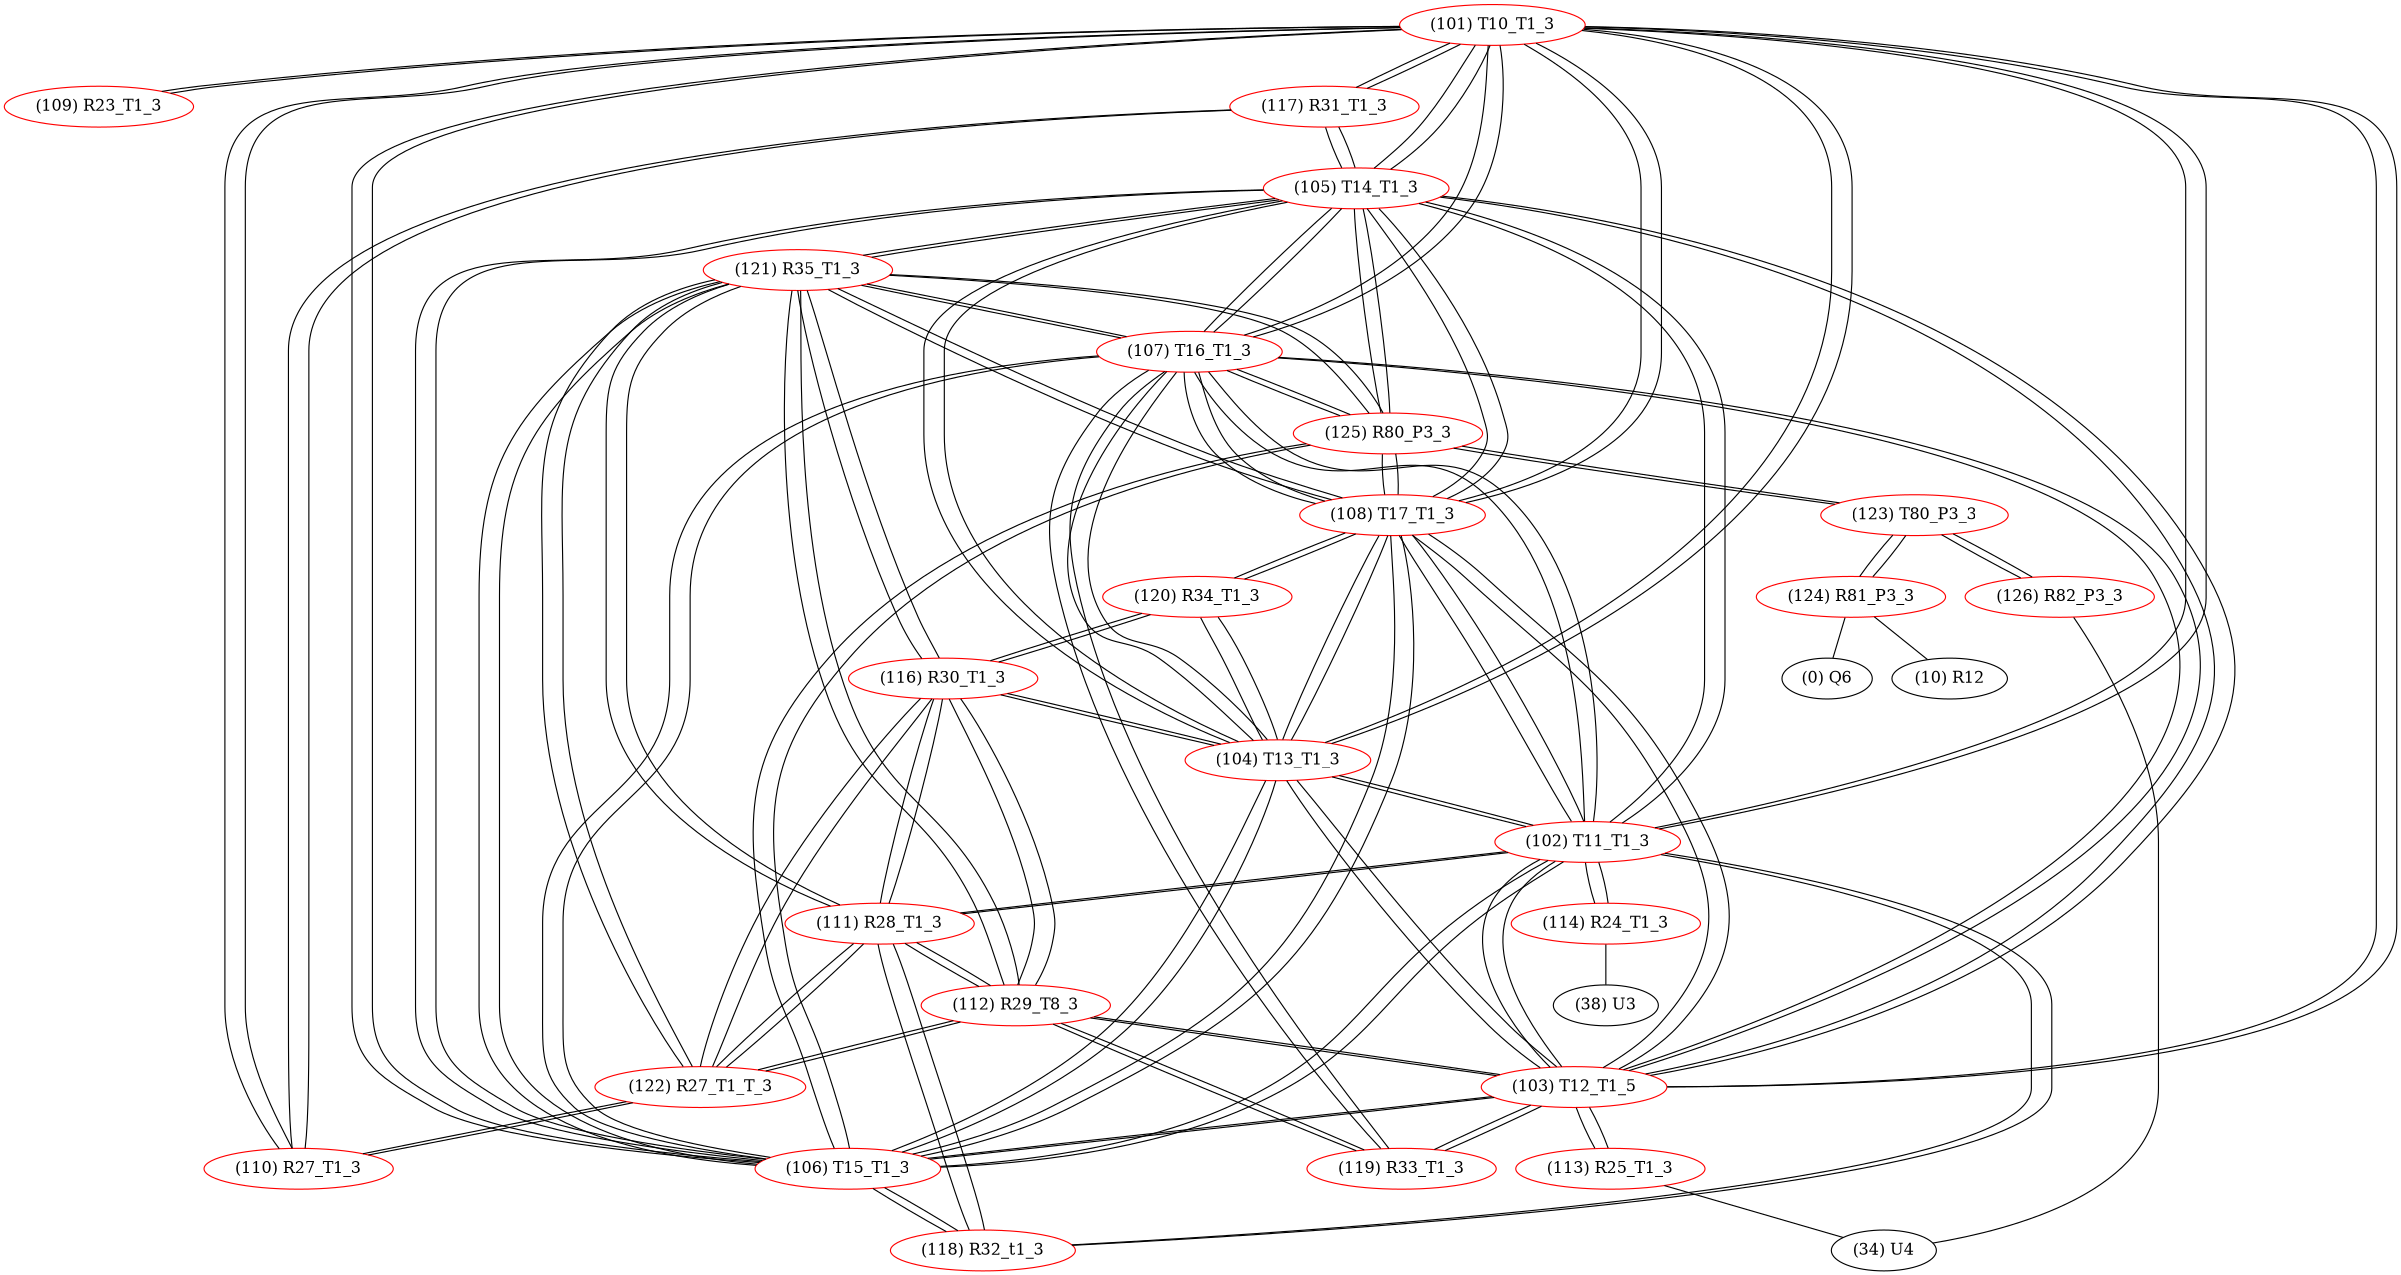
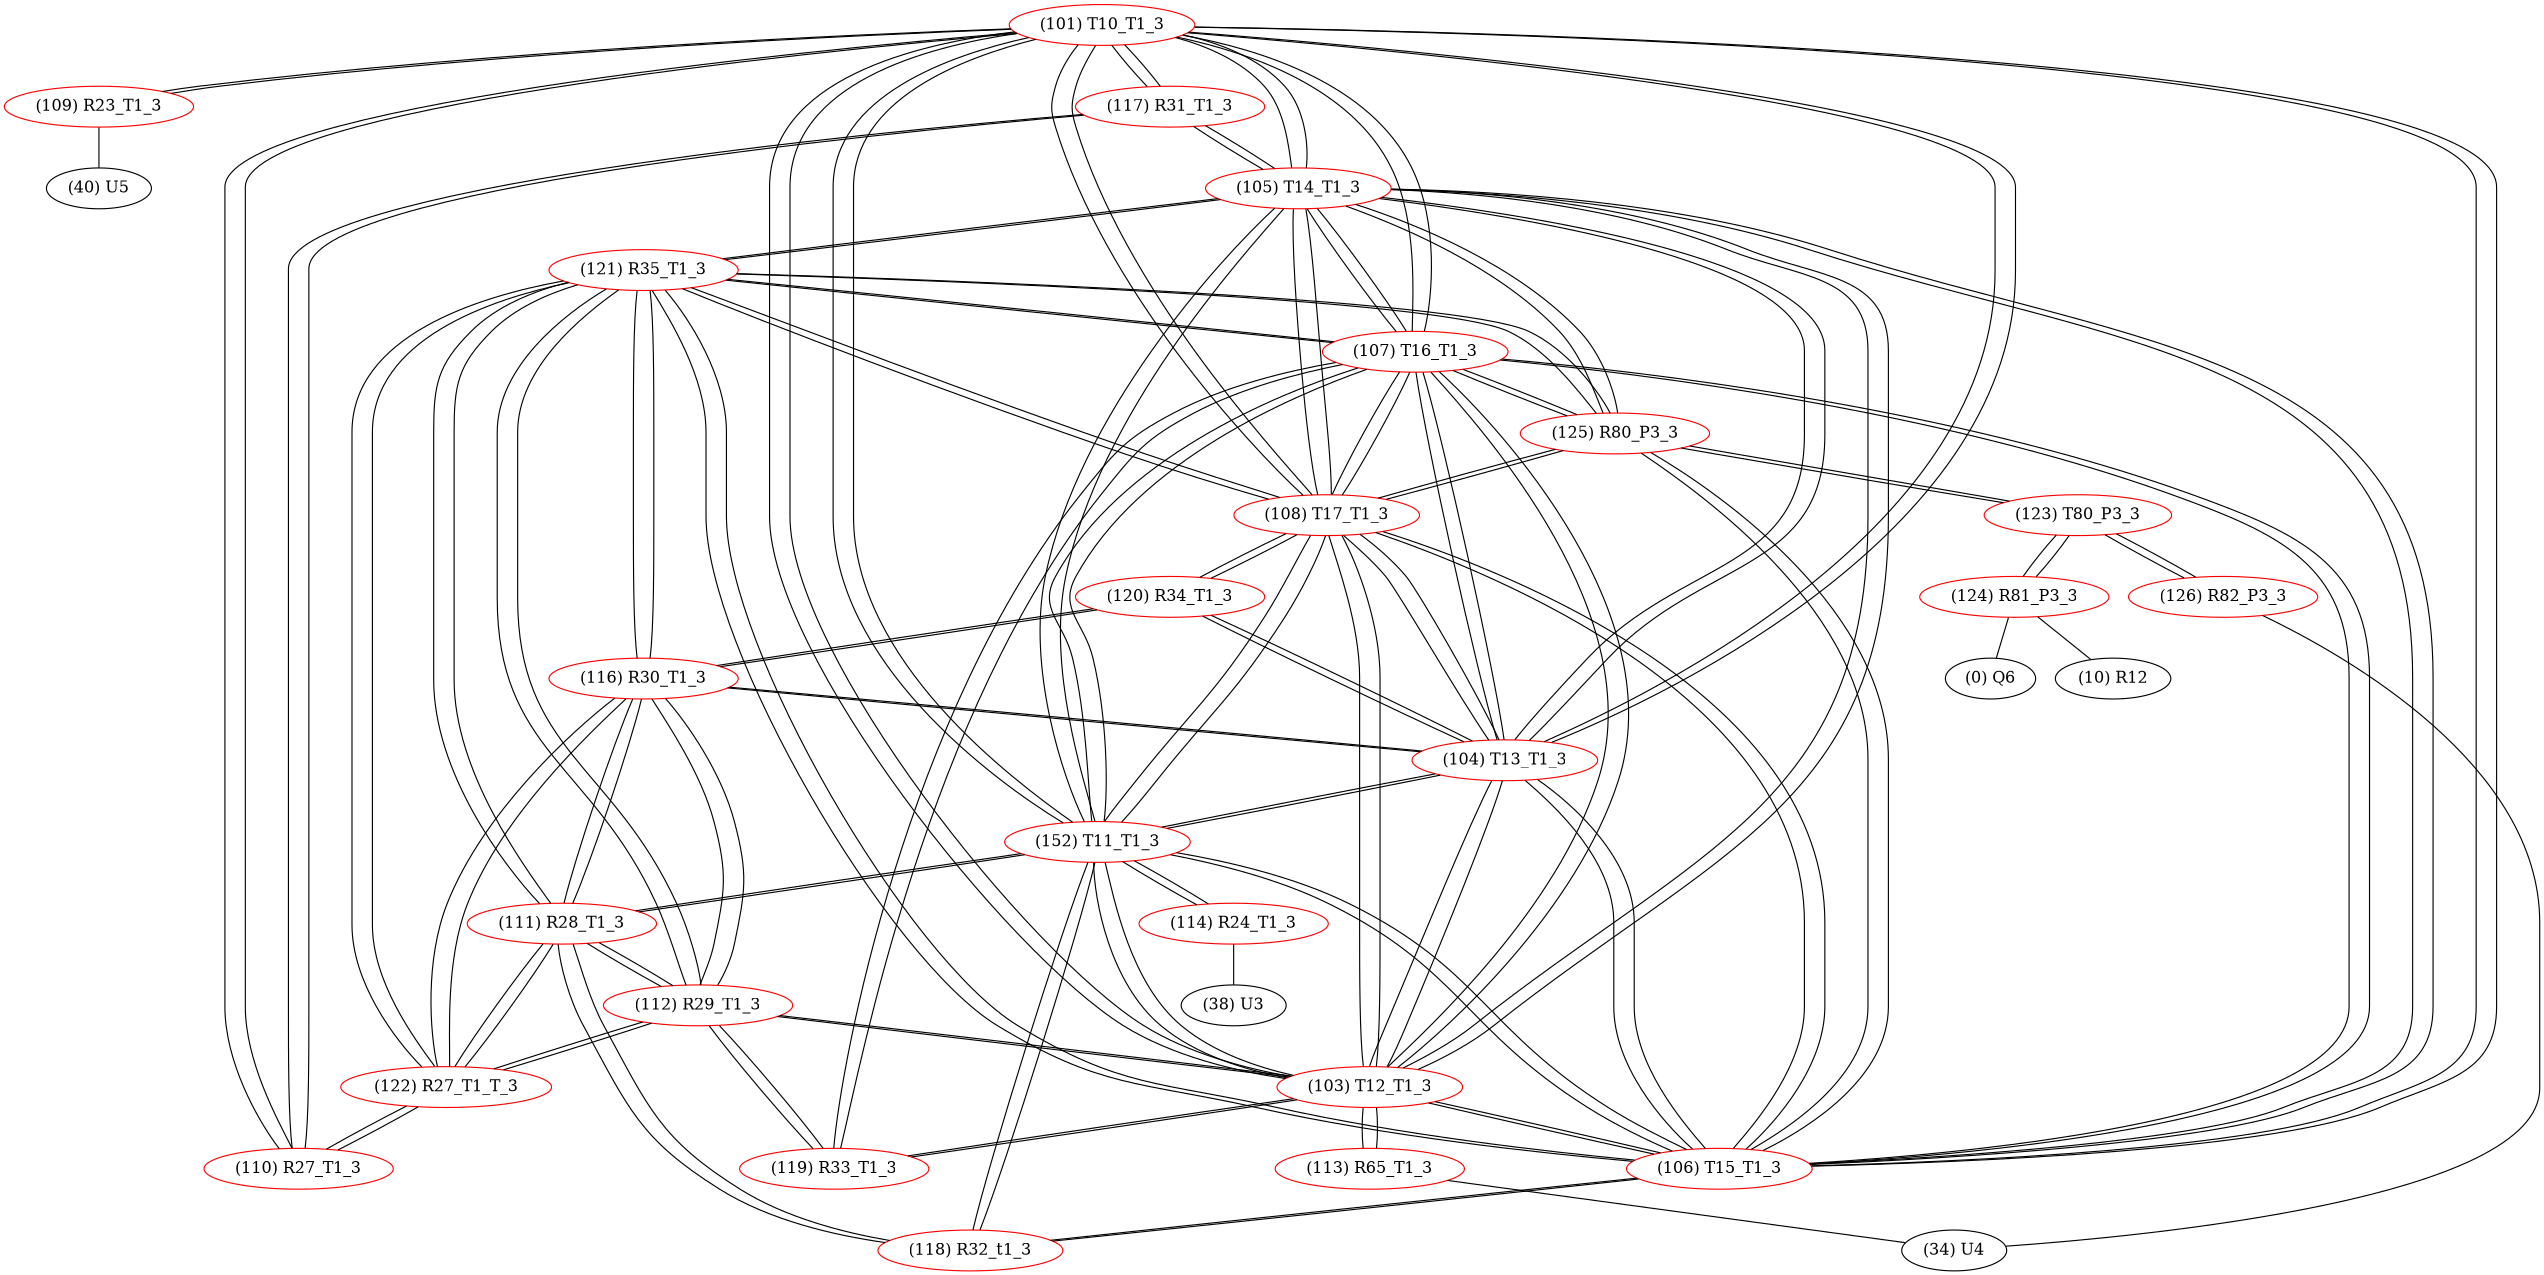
none -> (99, 188)
(1588, 842) -> (1097, 842)
(1016, 1005) -> (698, 1005)
(1574, 1087) -> (1370, 1087)
(1610, 1169) -> (1370, 1169)
